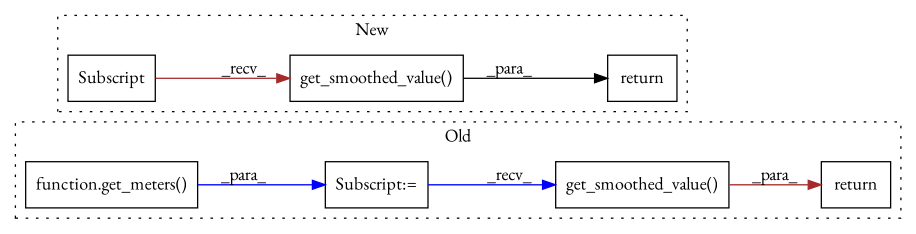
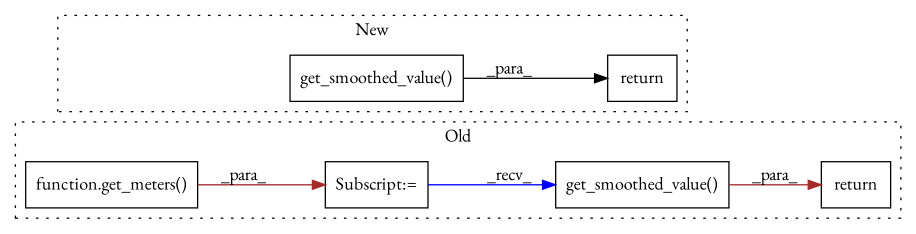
(112, 78) -> none
(255, 185) -> (255, 185)
